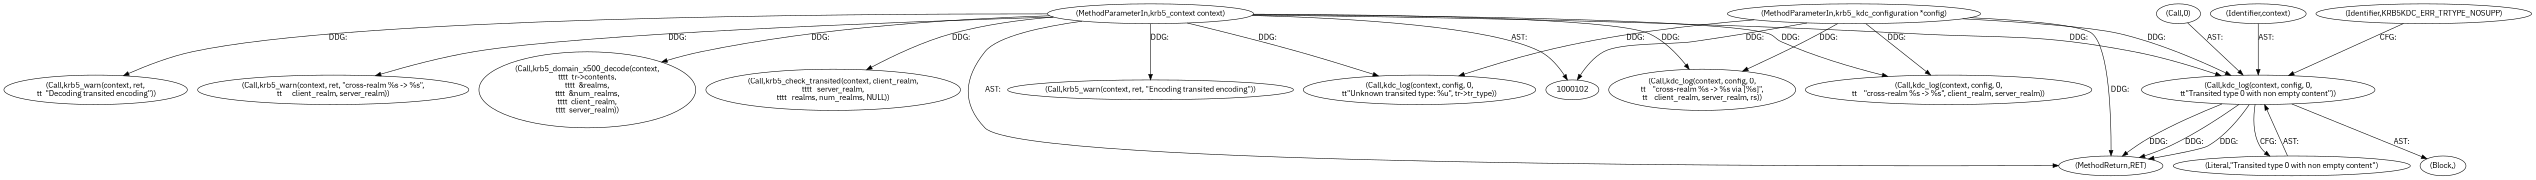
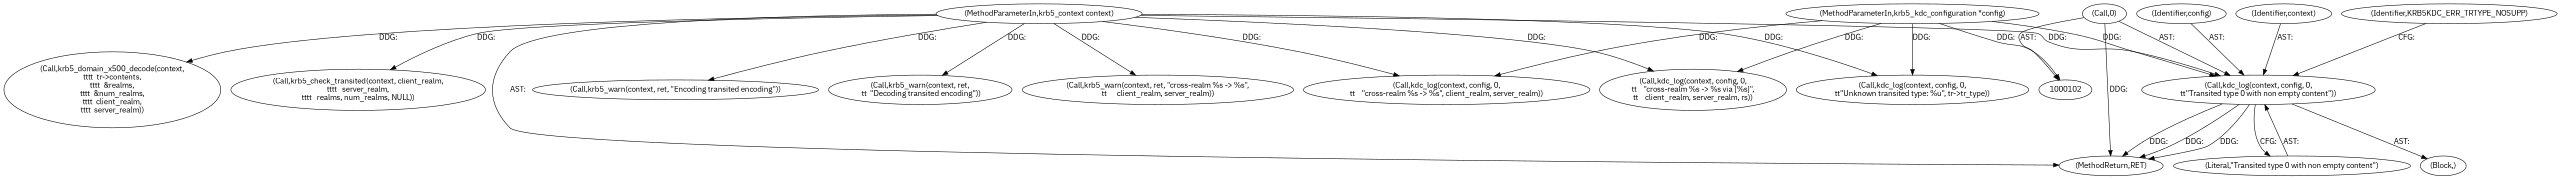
none -> (2181, 14)
(1415, 25) -> (2019, 36)
(2091, 33) -> (2108, 87)
